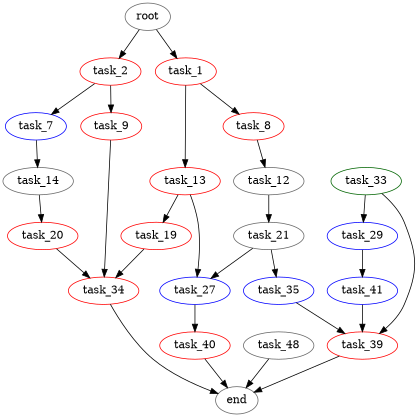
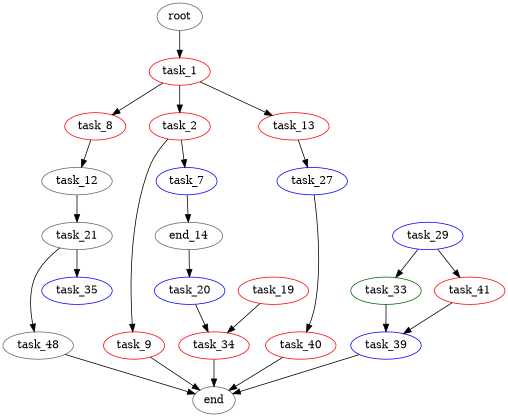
(131, 41) -> (180, 95)
(38, 181) -> (189, 236)
(108, 205) -> (172, 371)
(172, 205) -> none
(365, 205) -> (409, 260)
(43, 236) -> (190, 291)
(235, 261) -> (34, 281)
(362, 291) -> (470, 291)
(317, 316) -> none
(362, 346) -> (386, 346)
